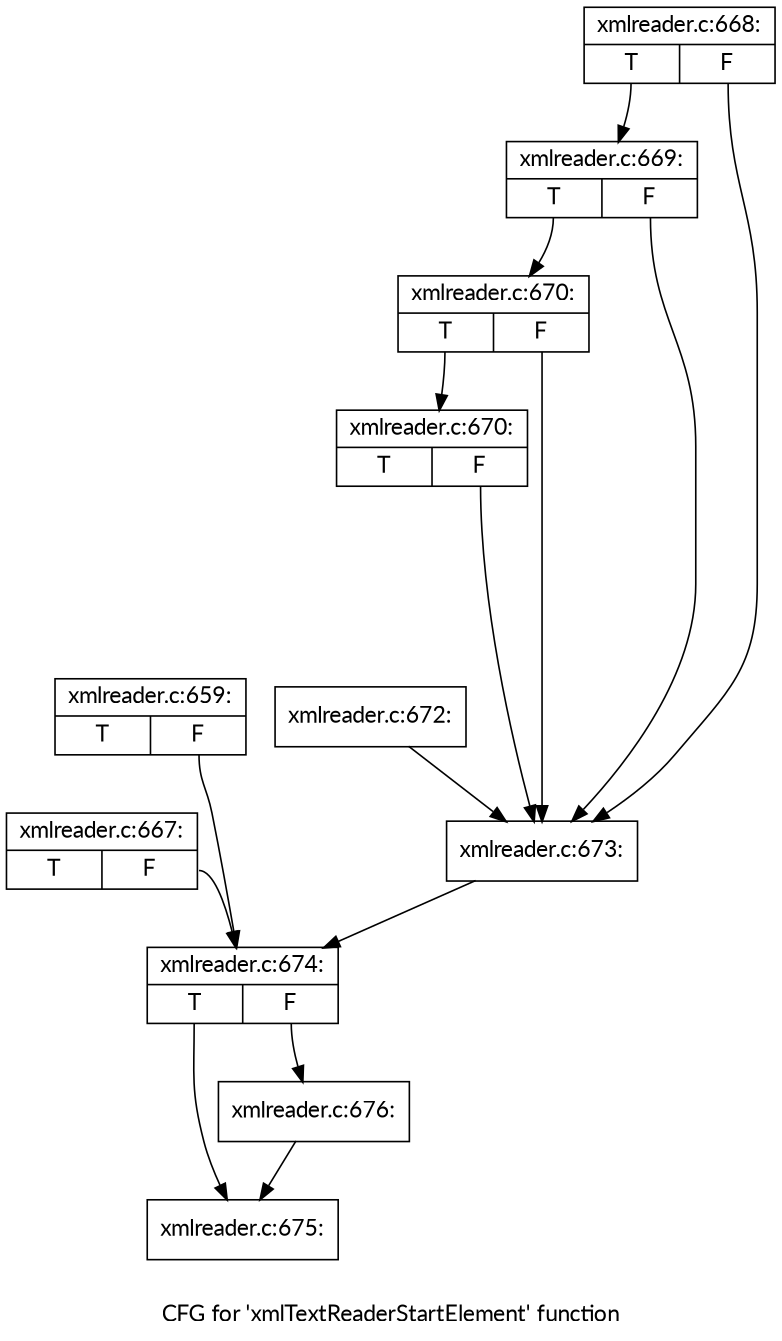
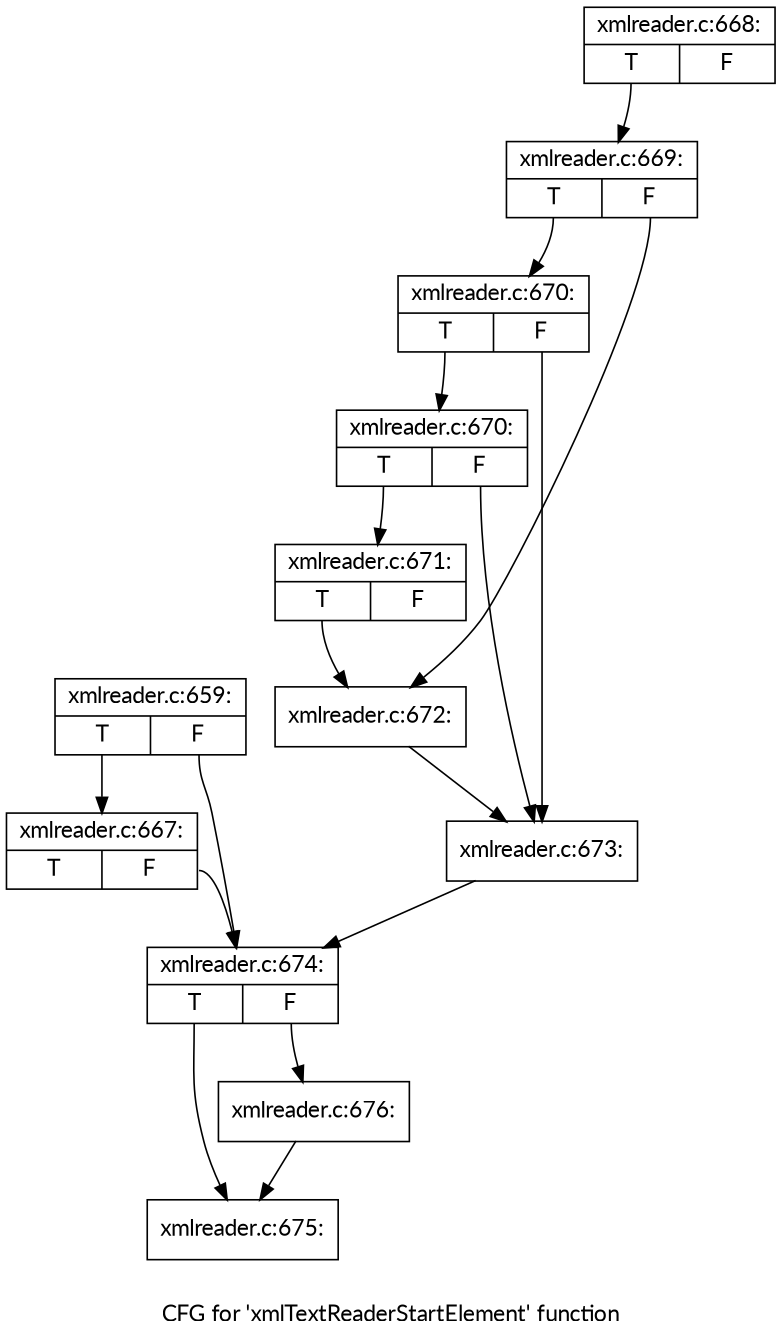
(757, 475) -> none
(696, 527) -> (564, 462)
none -> (371, 582)
none -> (102, 776)
